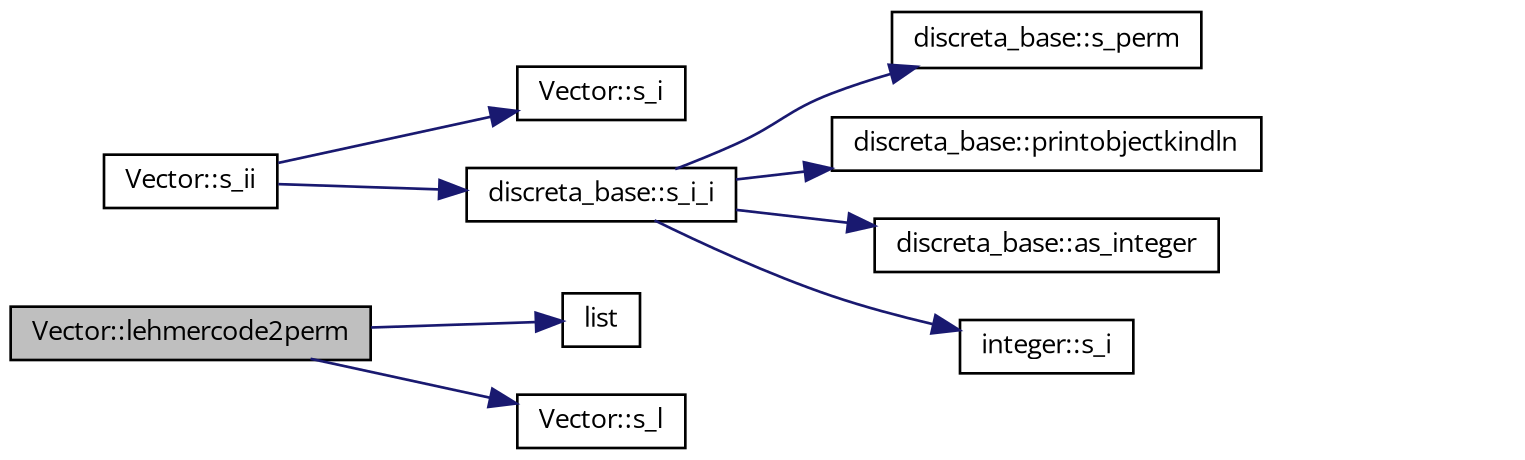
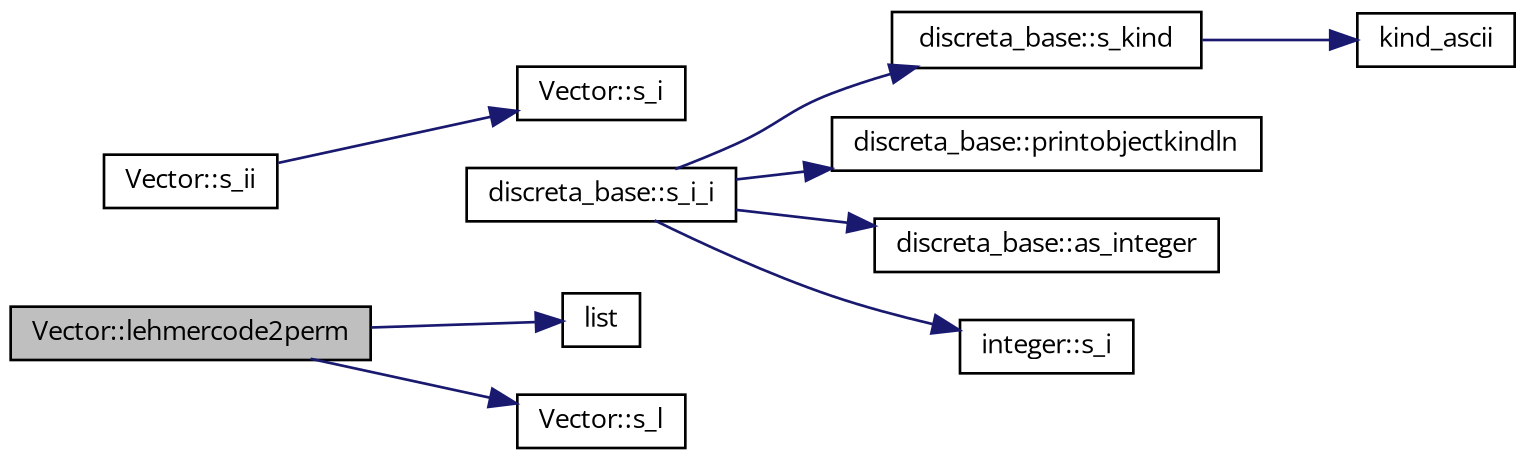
(1047, 40) -> (1047, 40)
none -> (1436, 40)
(358, 187) -> none
